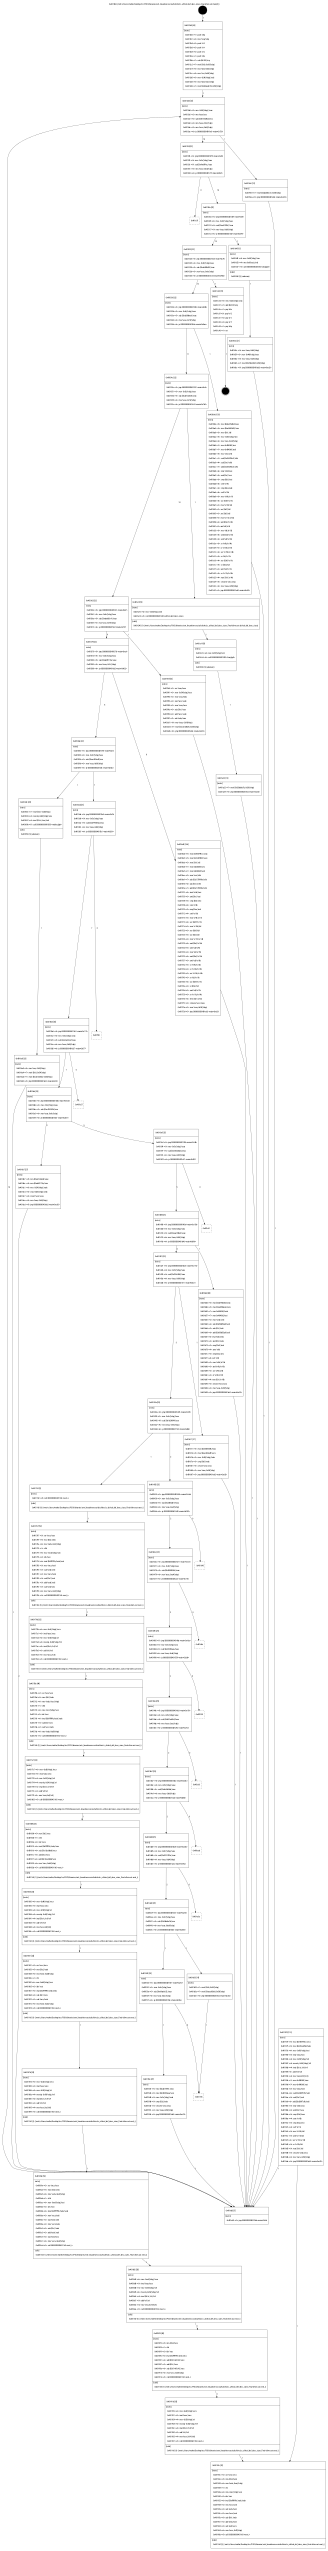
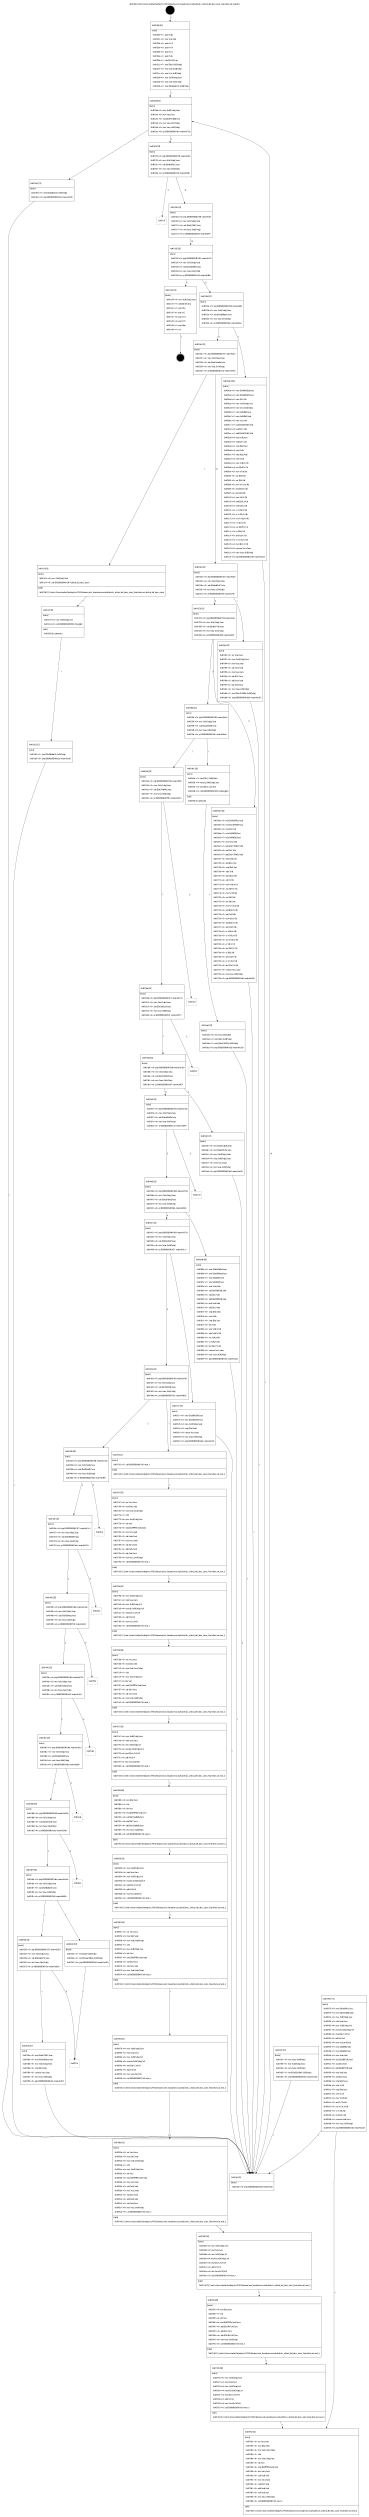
(250, 263) -> none
